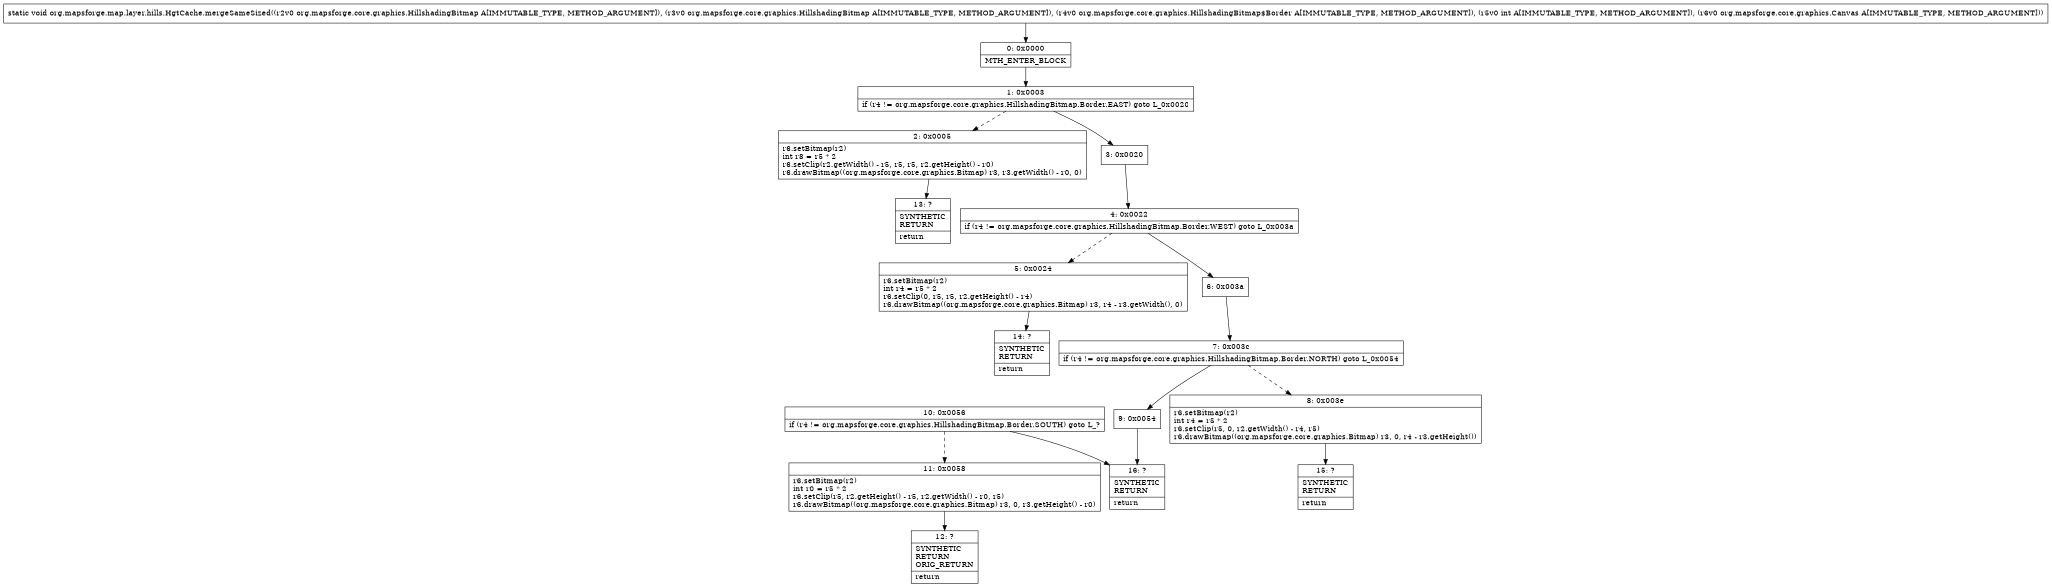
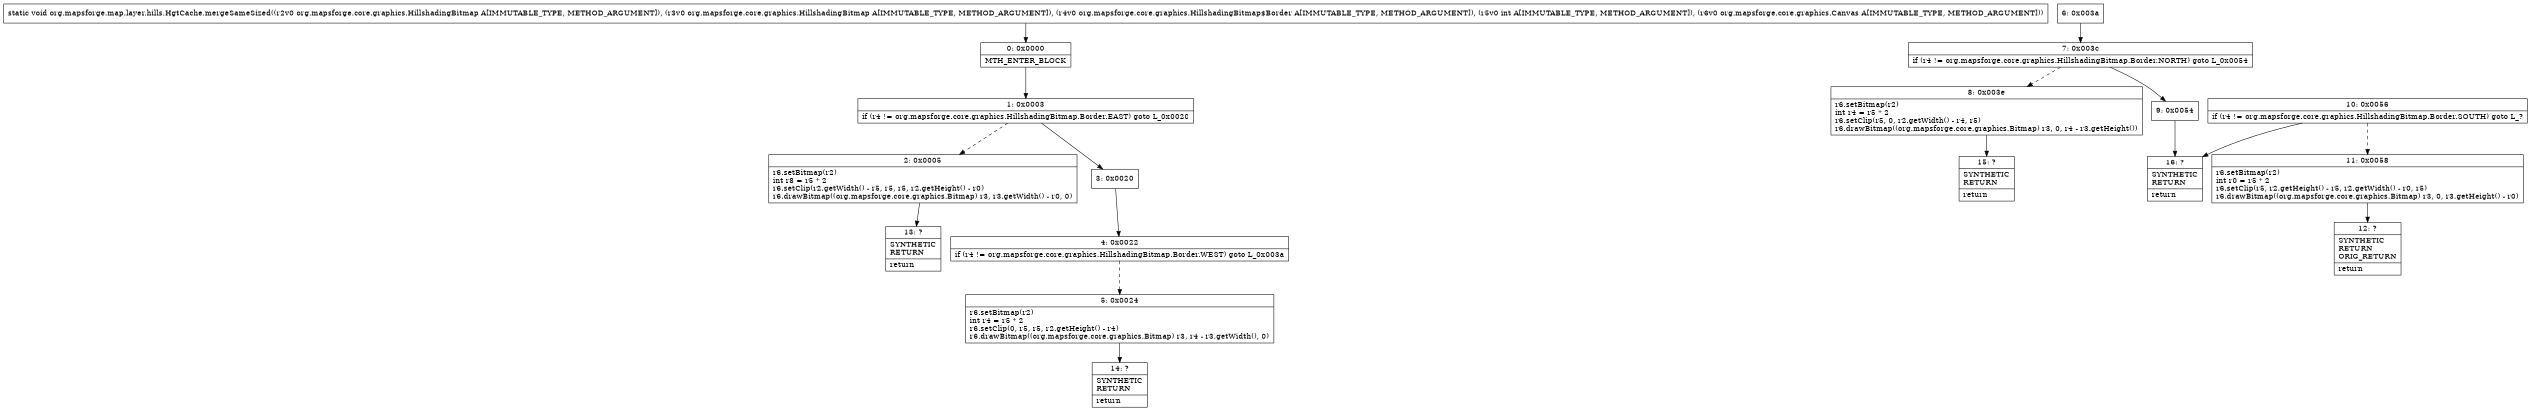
(1179, 253) -> none
